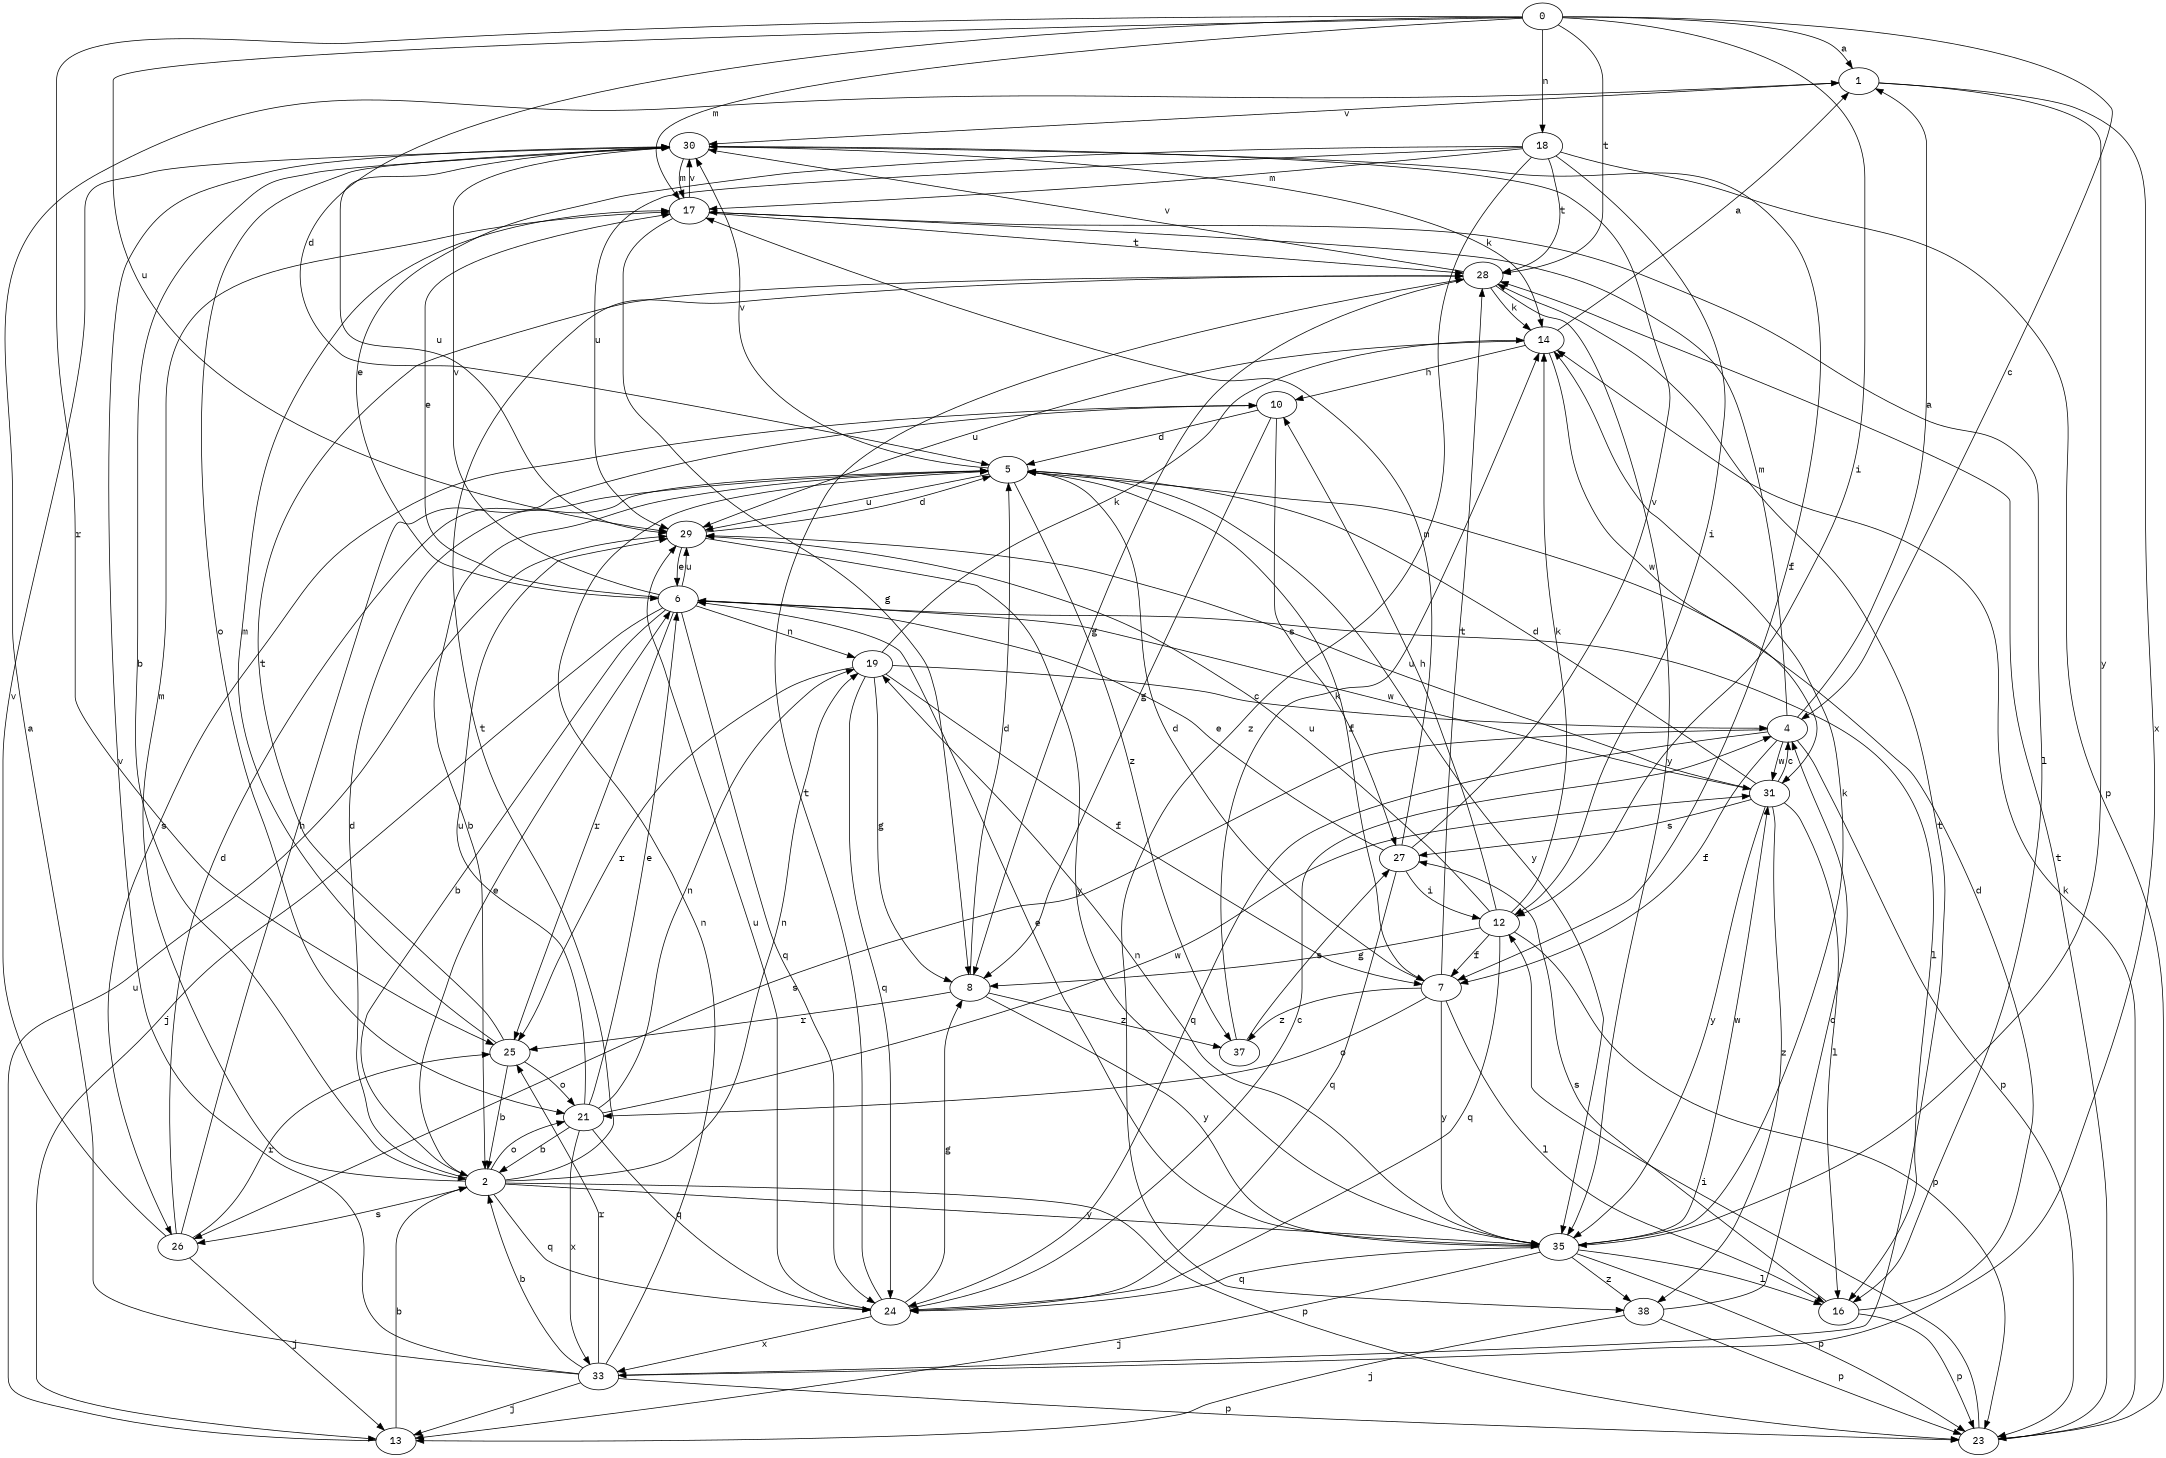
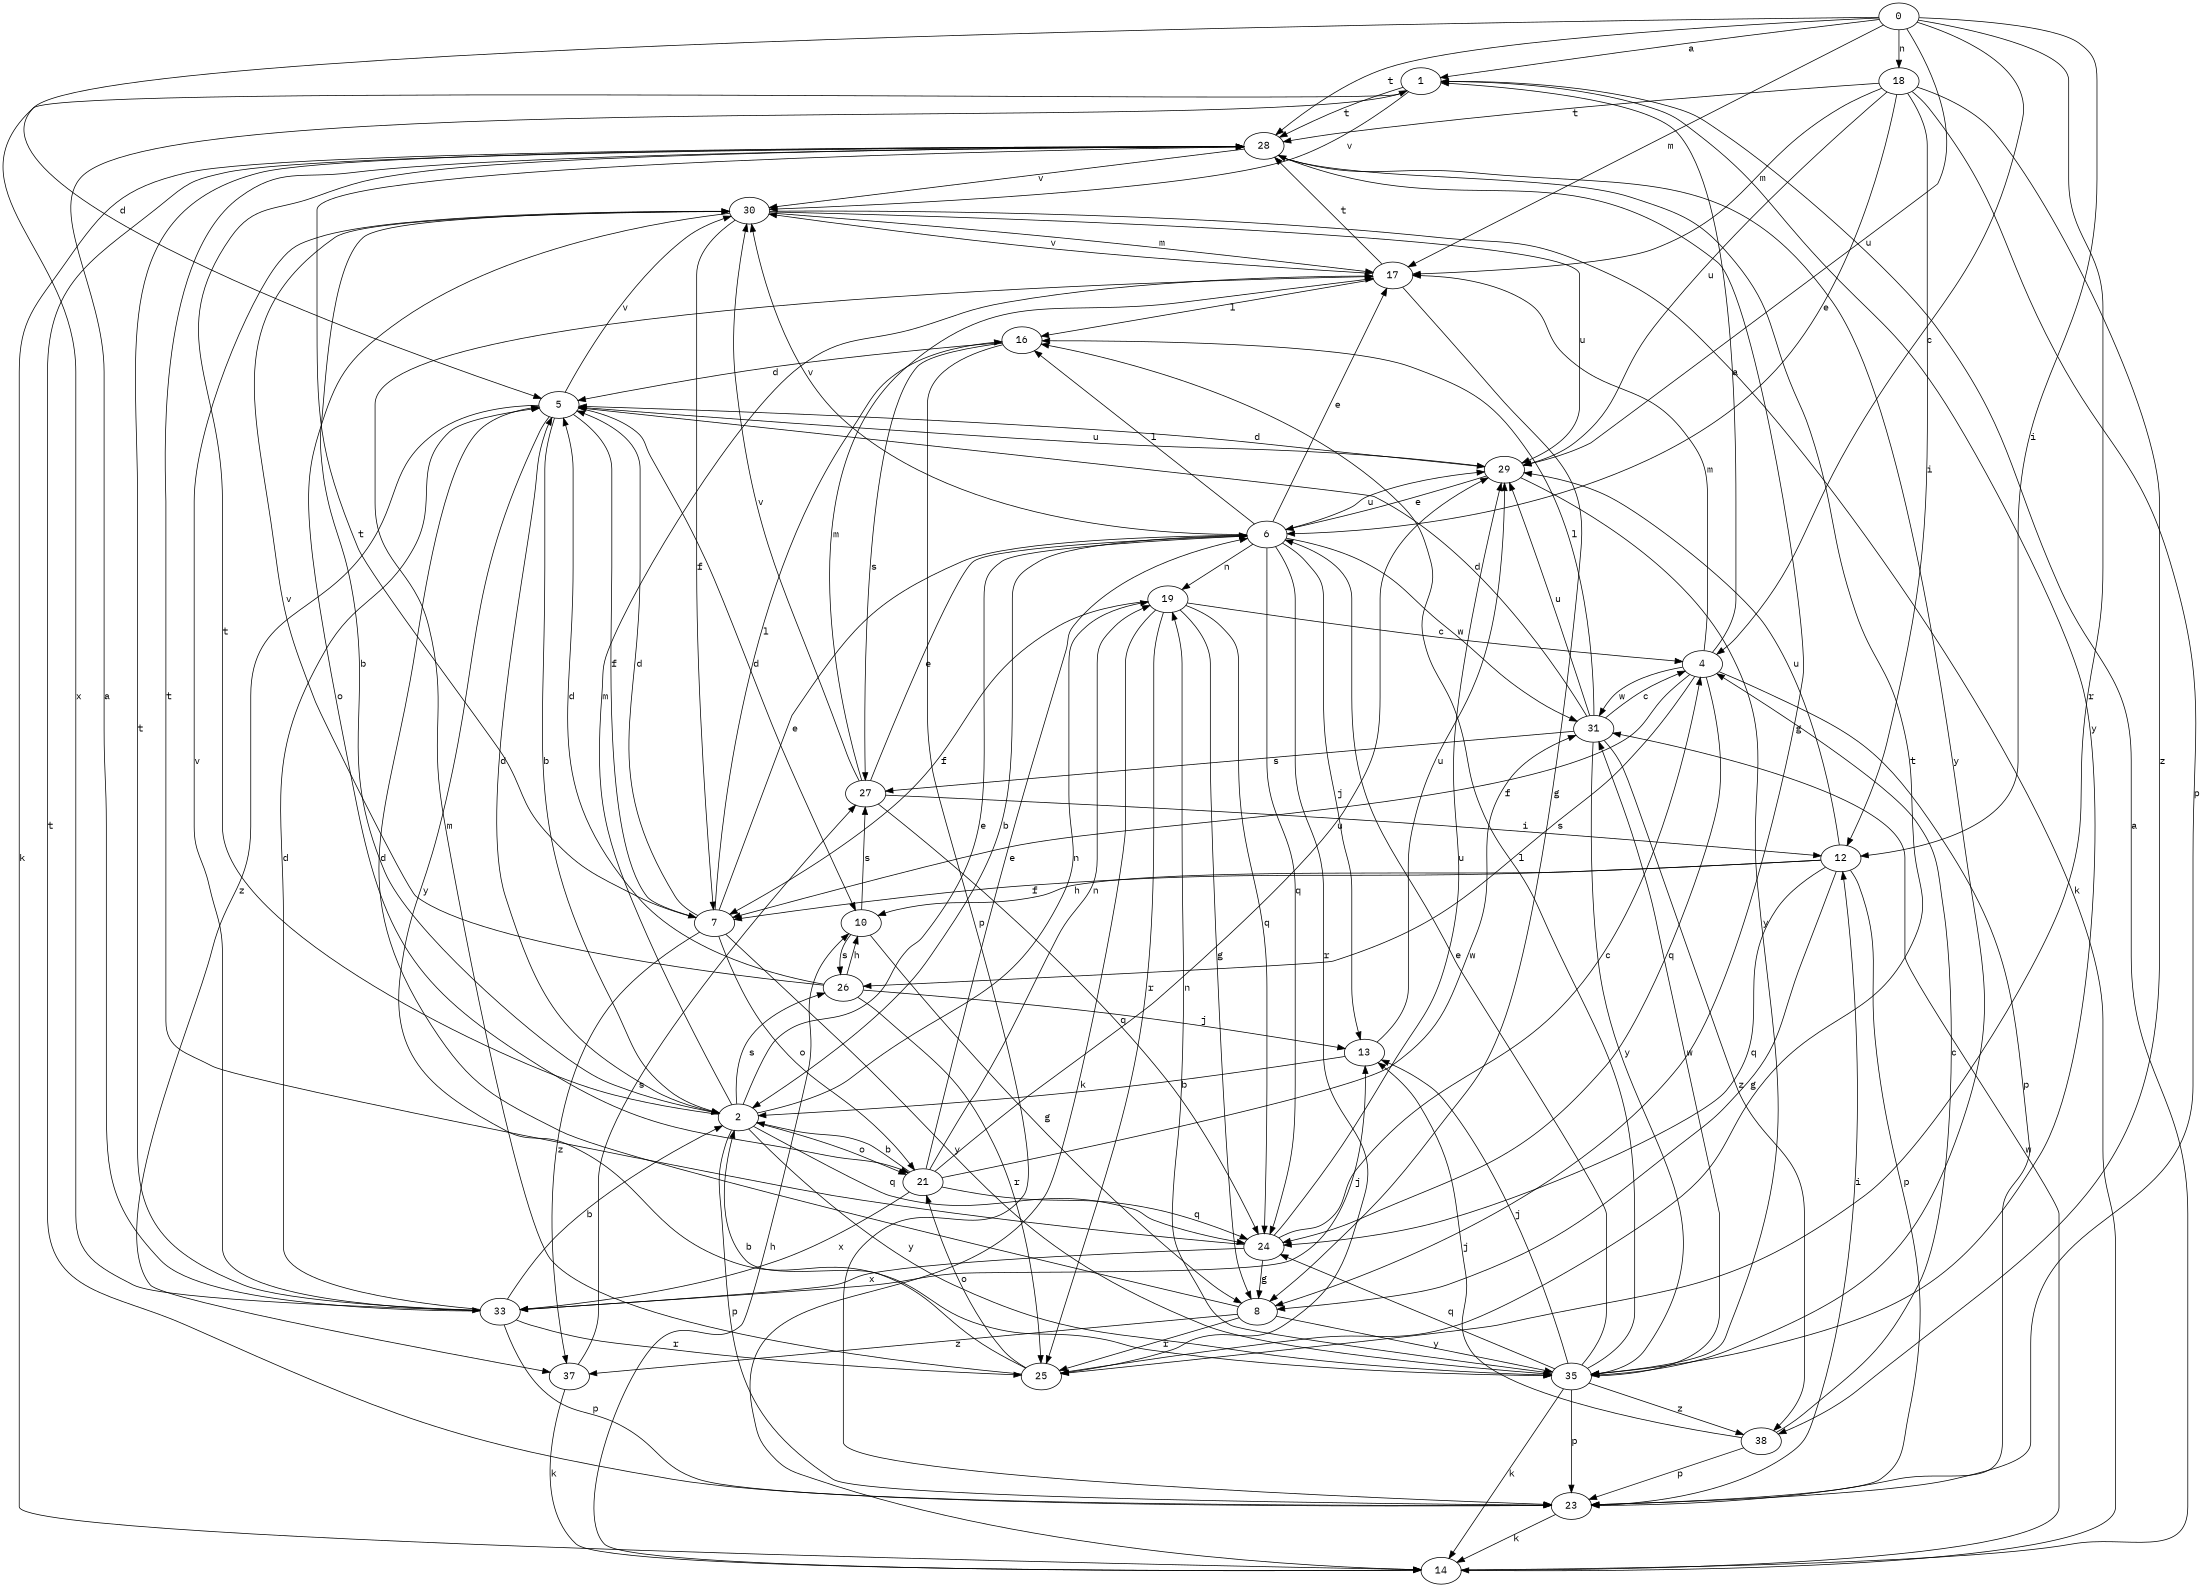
none -> (1344, 108)
(1109, 394) -> none
(1146, 436) -> (737, 636)
none -> (891, 600)
(1555, 629) -> none
(704, 923) -> (286, 858)
